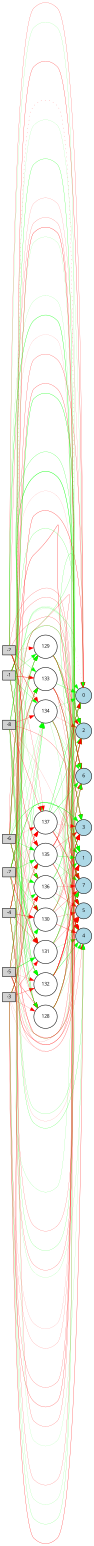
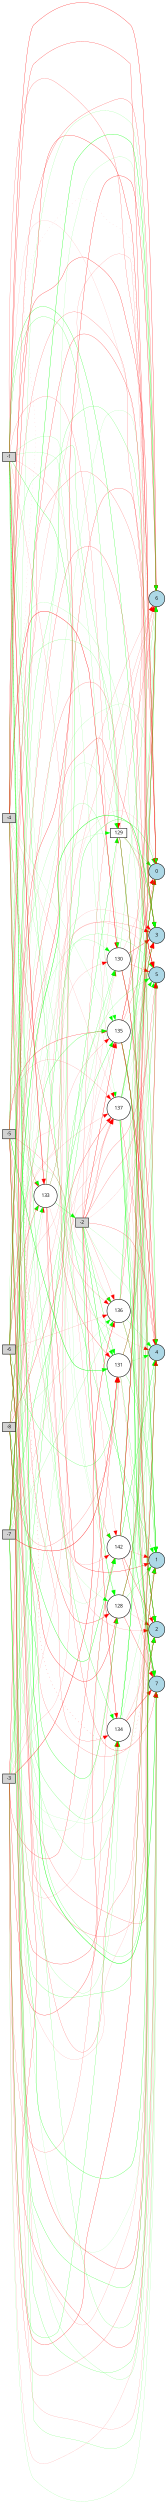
(46, 647) -> (119, 833)
(28, 665) -> (63, 1209)
(65, 853) -> (134, 1396)
(46, 984) -> (119, 1547)
